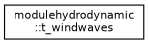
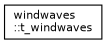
(74, 22) -> (53, 22)
